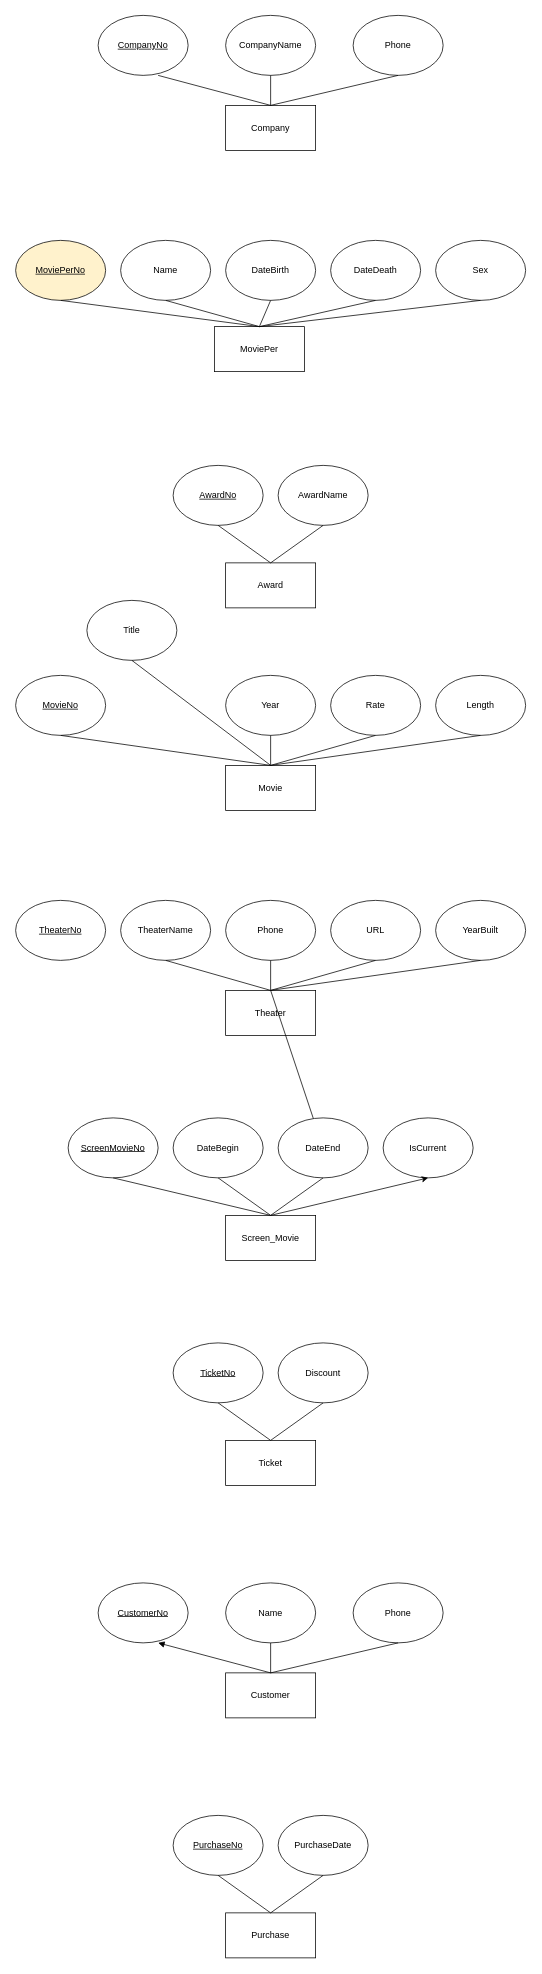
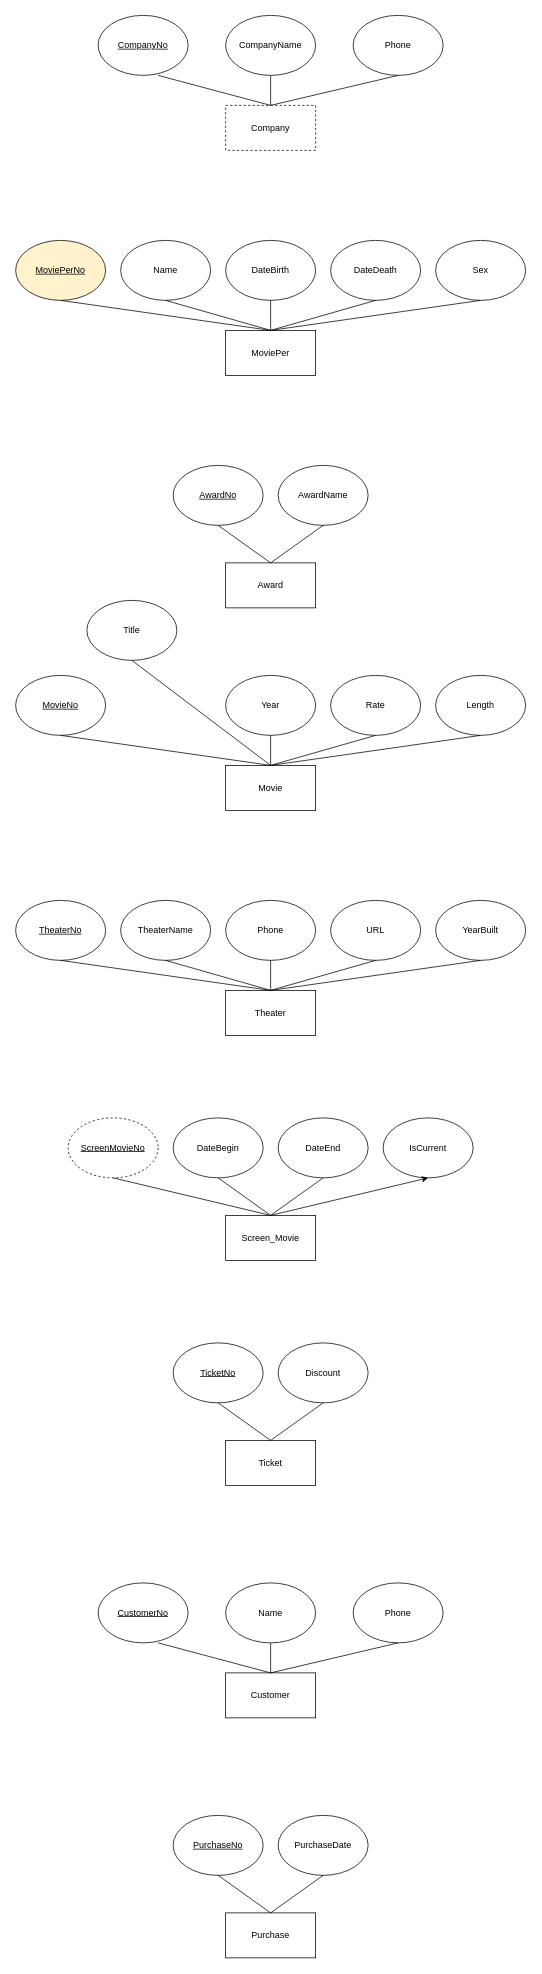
(270, 128) -> (270, 128)
(259, 349) -> (270, 353)
(292, 1055) -> (165, 975)
(113, 1148) -> (113, 1148)
(165, 1645) -> (162, 1644)
